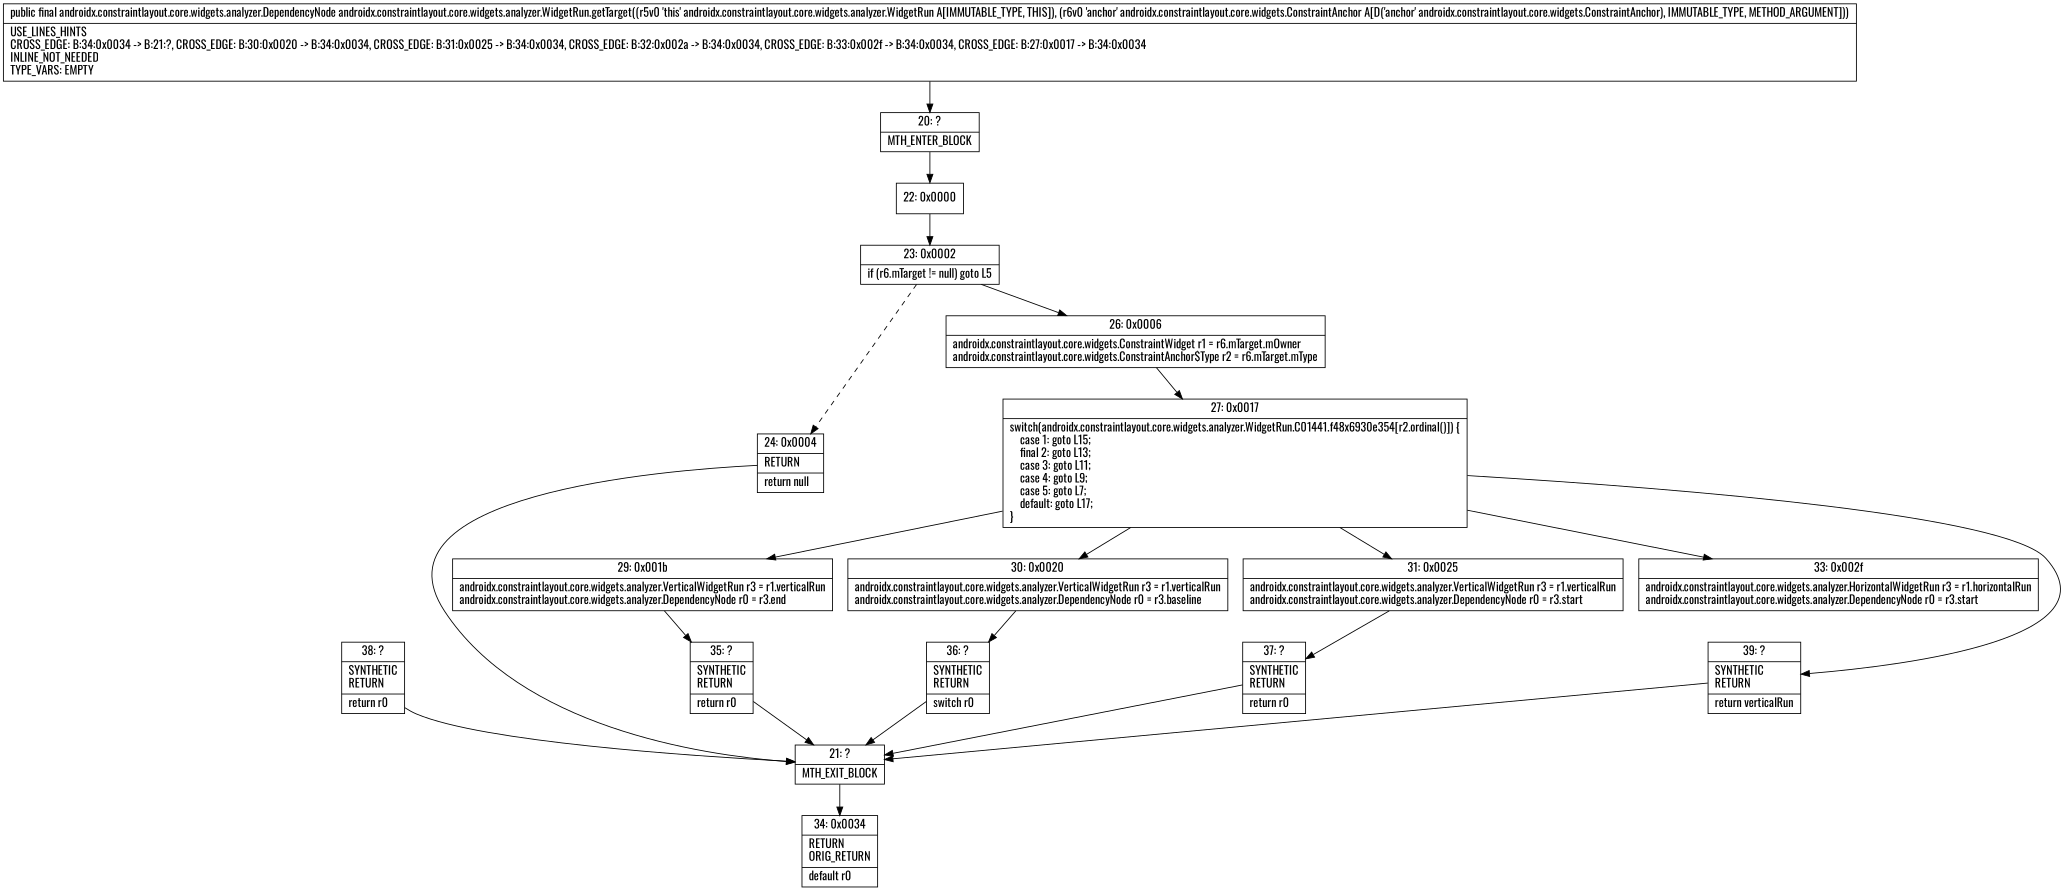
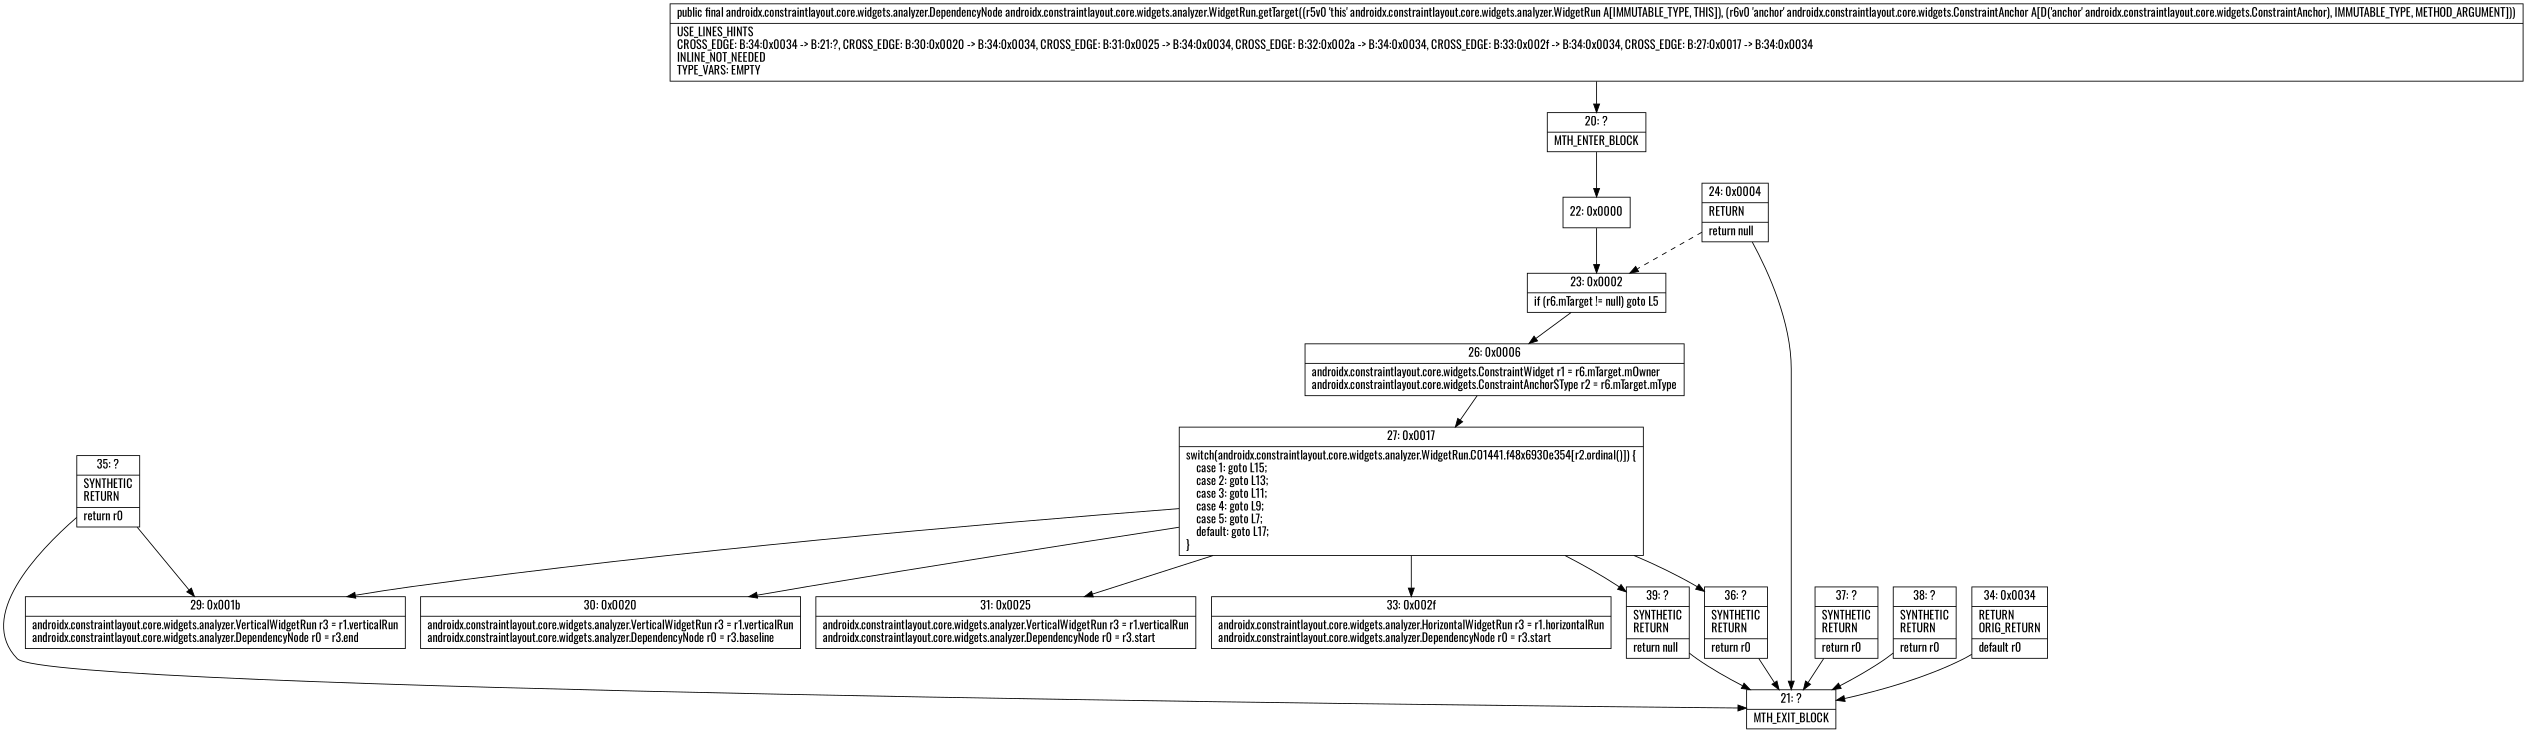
(866, 356) -> (1670, 250)
(1051, 453) -> (1227, 482)
(675, 623) -> (163, 559)
(1005, 623) -> (1666, 570)
(1351, 633) -> none
(954, 703) -> (1731, 648)
(1754, 703) -> (1656, 648)
(840, 796) -> (1910, 681)
